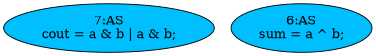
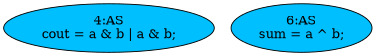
(109, 28) -> (109, 28)
